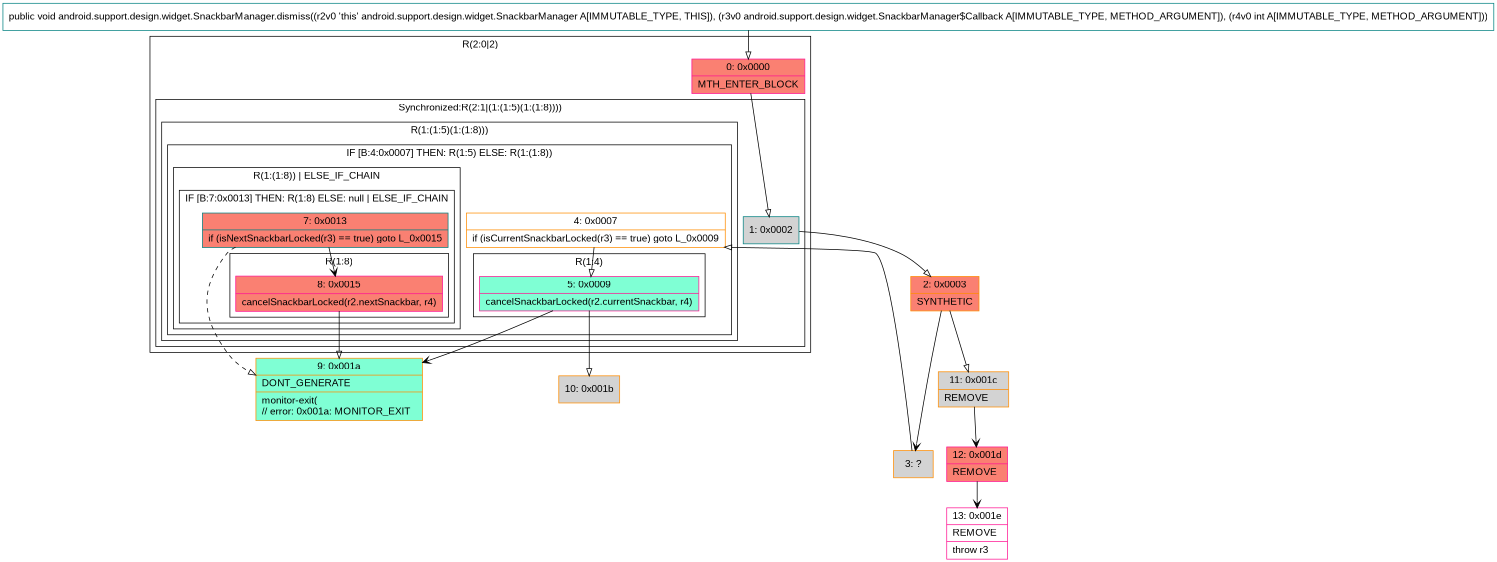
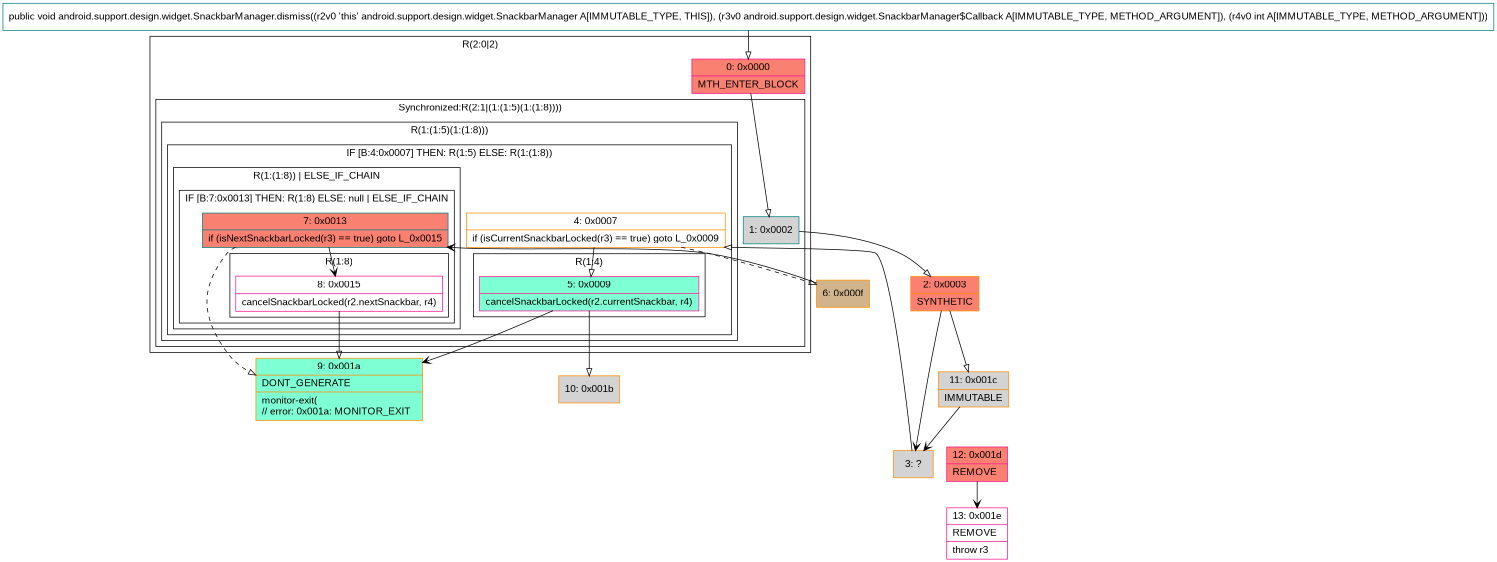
(339, 294) -> (339, 294)
none -> (843, 294)
(967, 398) -> (973, 398)
(975, 423) -> (944, 426)
